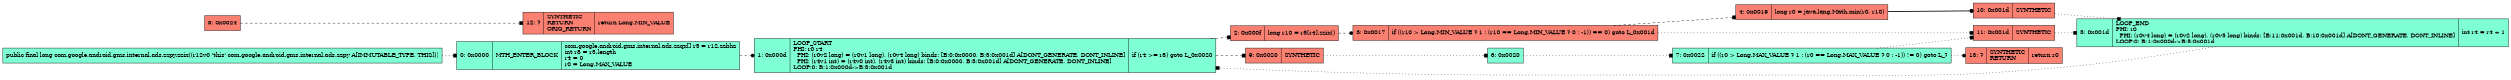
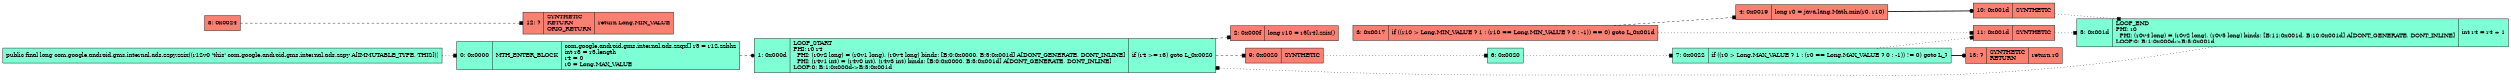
(1344, 33) -> none
(1957, 56) -> (1957, 56)
